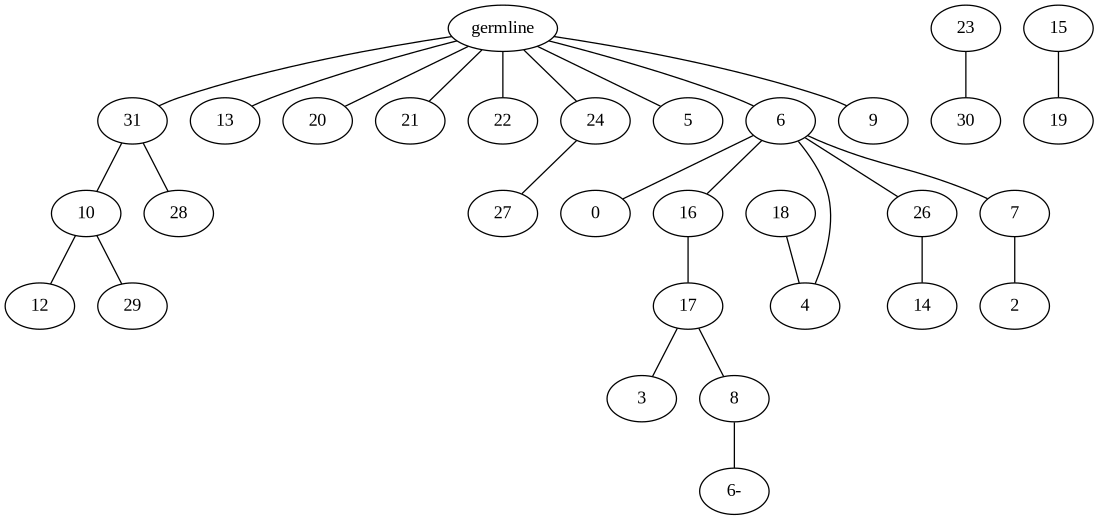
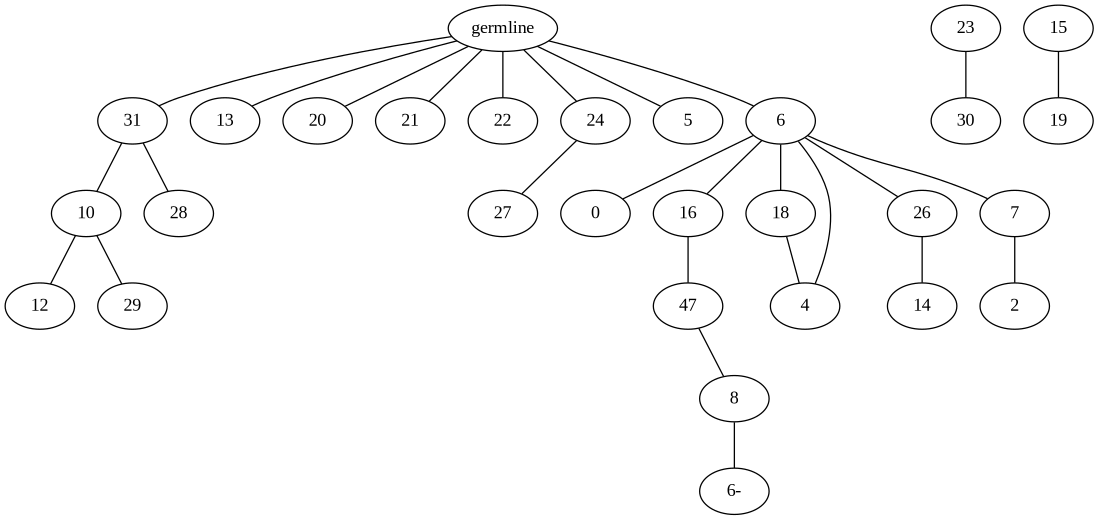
(873, 121) -> none
none -> (781, 167)
(688, 306) -> (688, 306)
(642, 399) -> none
